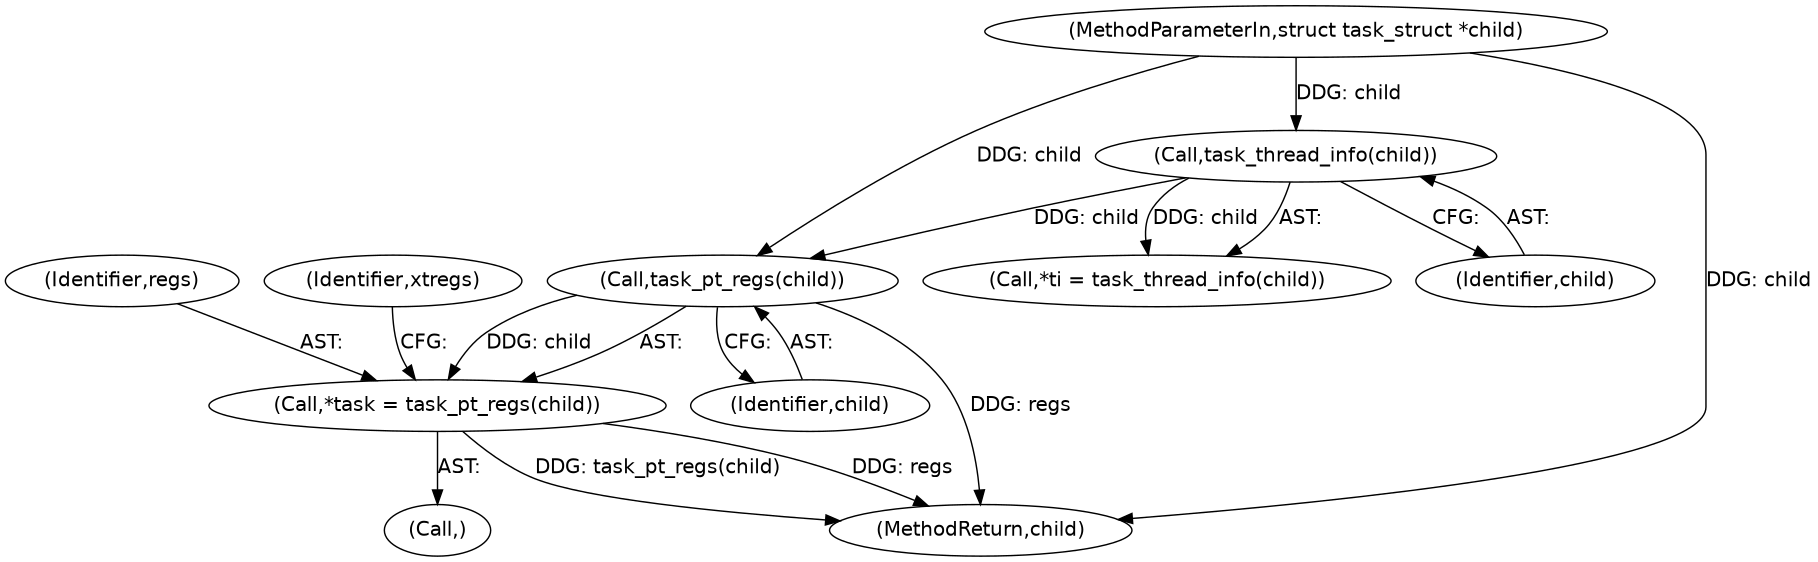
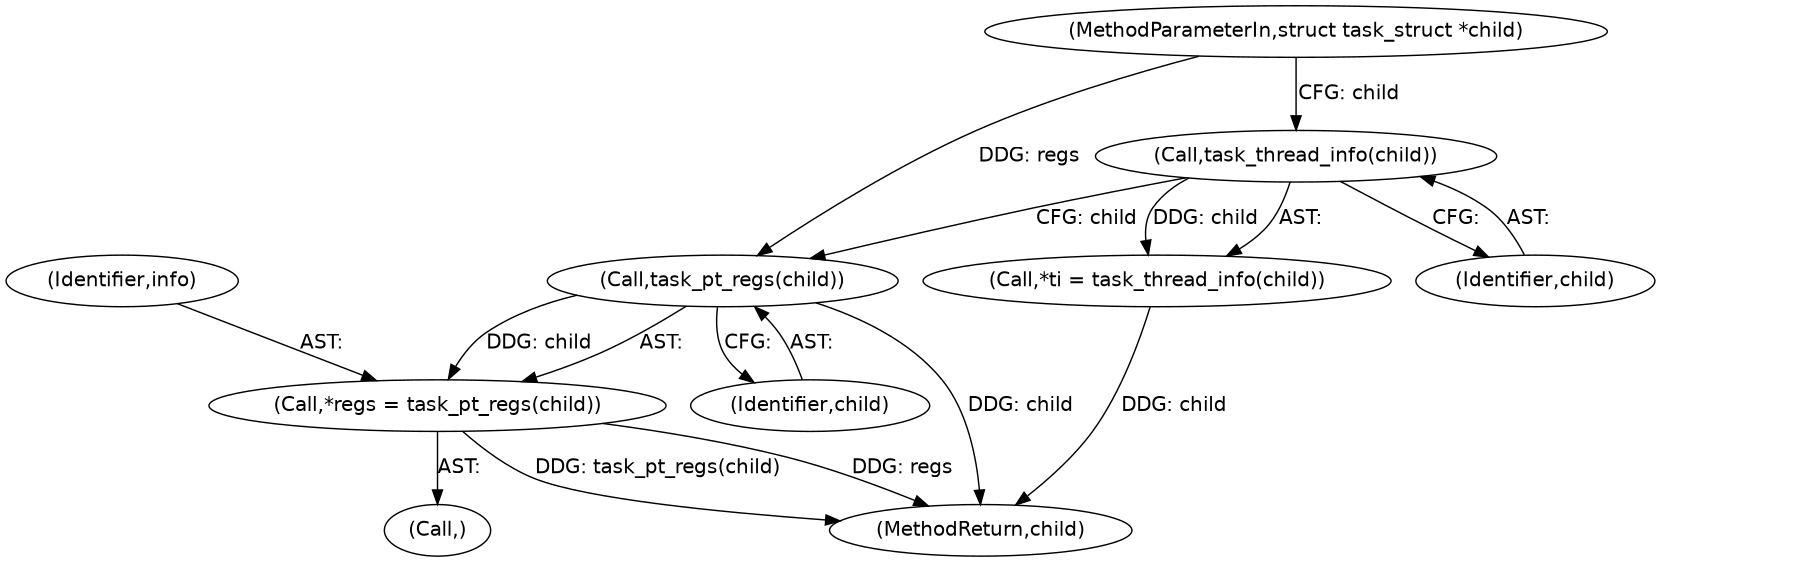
(1349, 94) -> (1349, 94)
(1029, 156) -> (1029, 156)
(1087, 219) -> (1087, 219)
(122, 281) -> (122, 281)
(393, 281) -> none
(438, 406) -> (438, 406)
(1021, 406) -> (1021, 406)
(1681, 432) -> (1105, 412)
